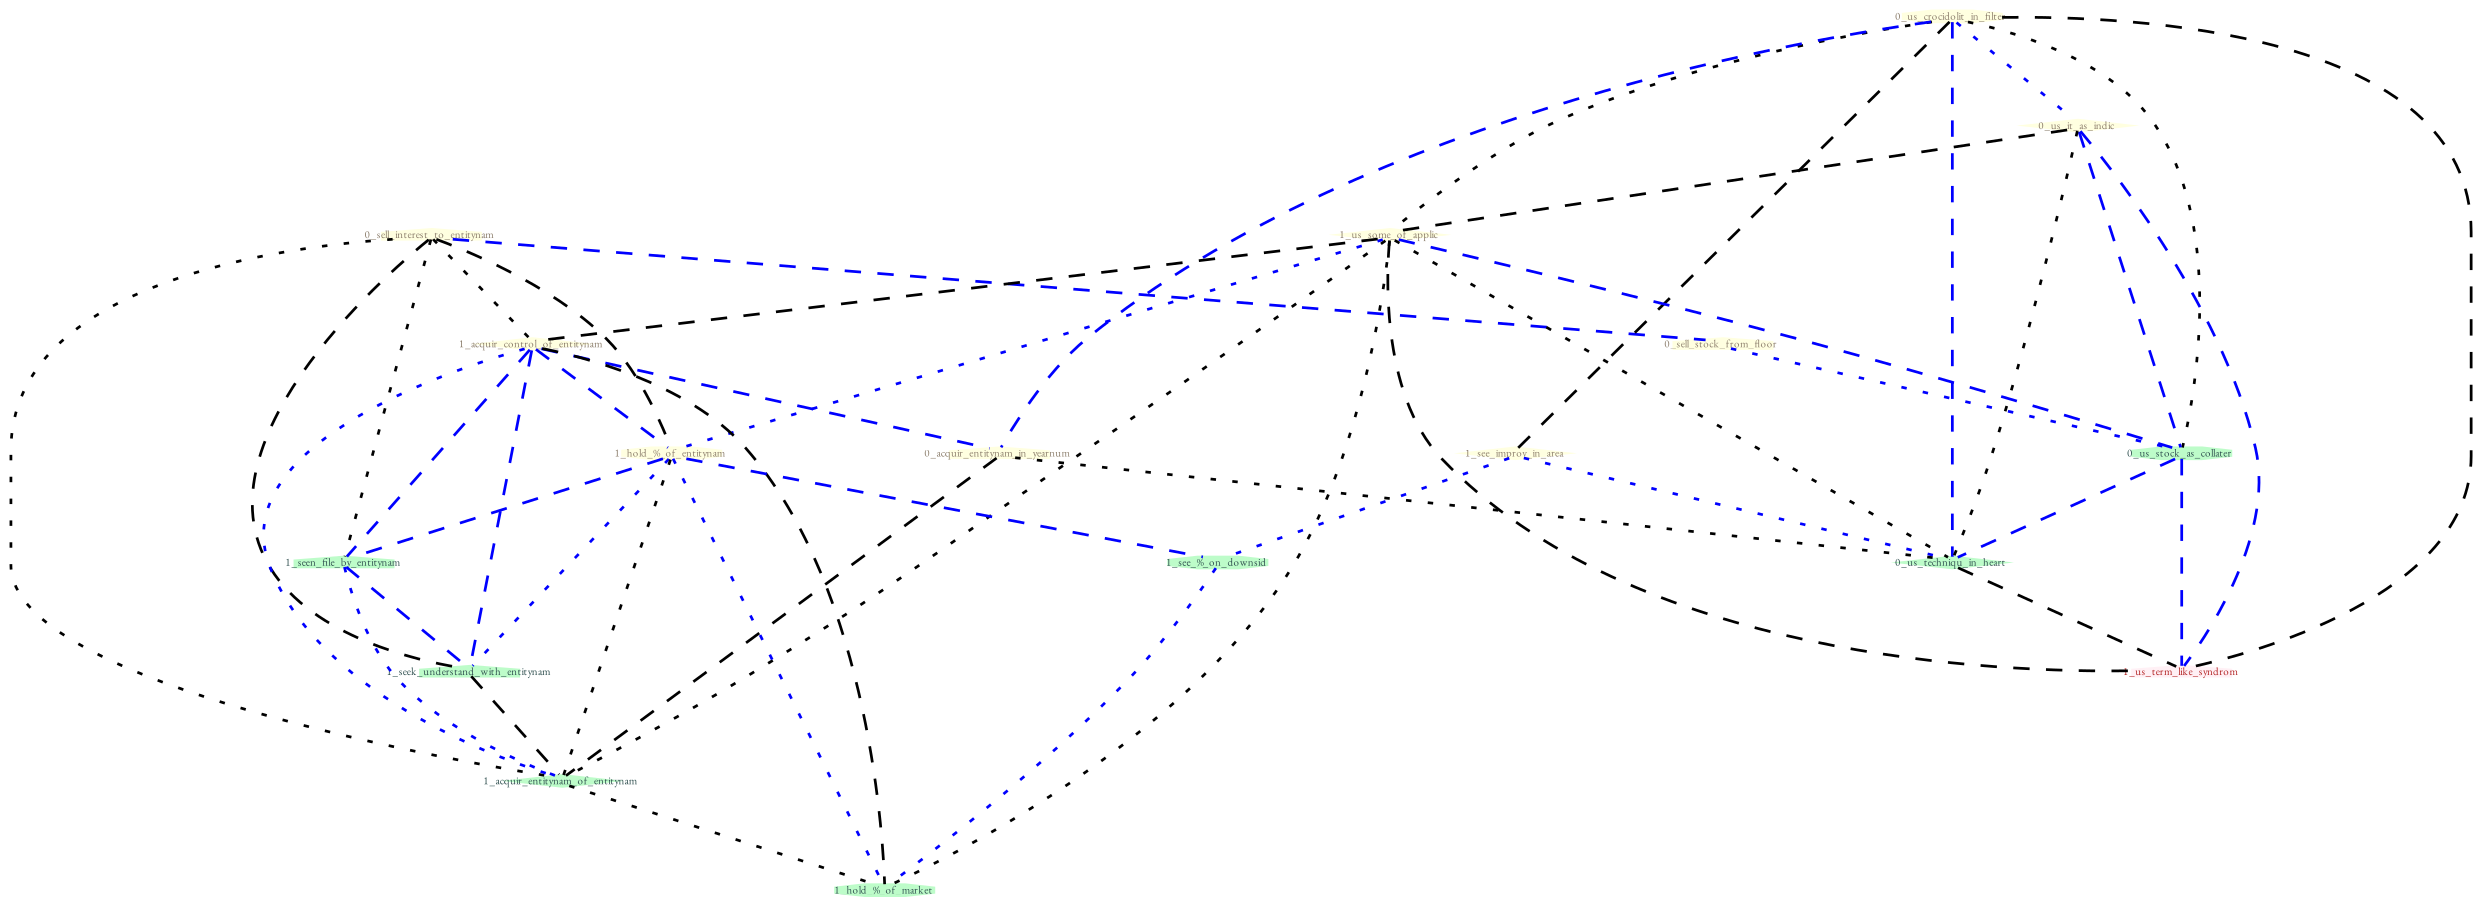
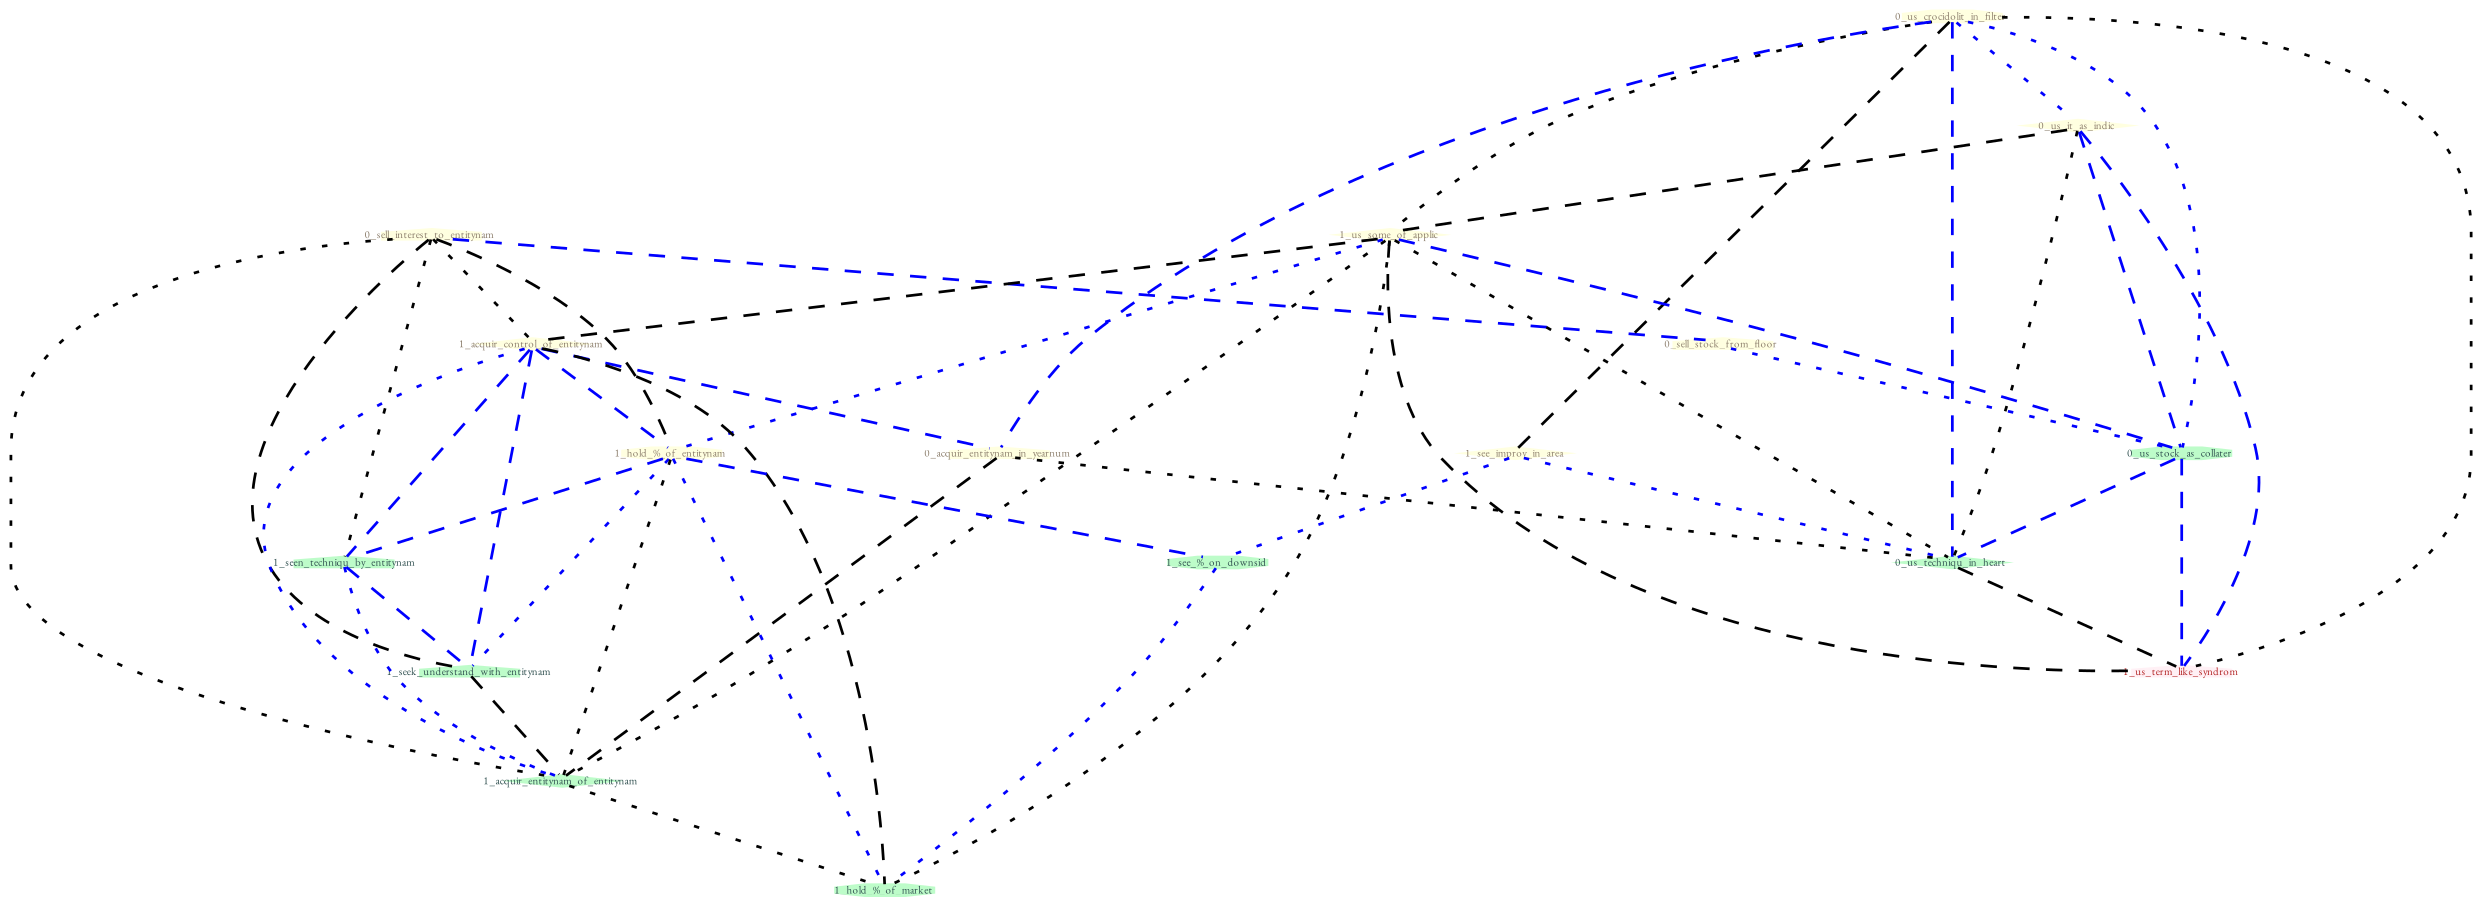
(2180, 176) -> (2180, 176)
(2471, 247) -> (2471, 247)
(344, 562) -> (344, 562)
